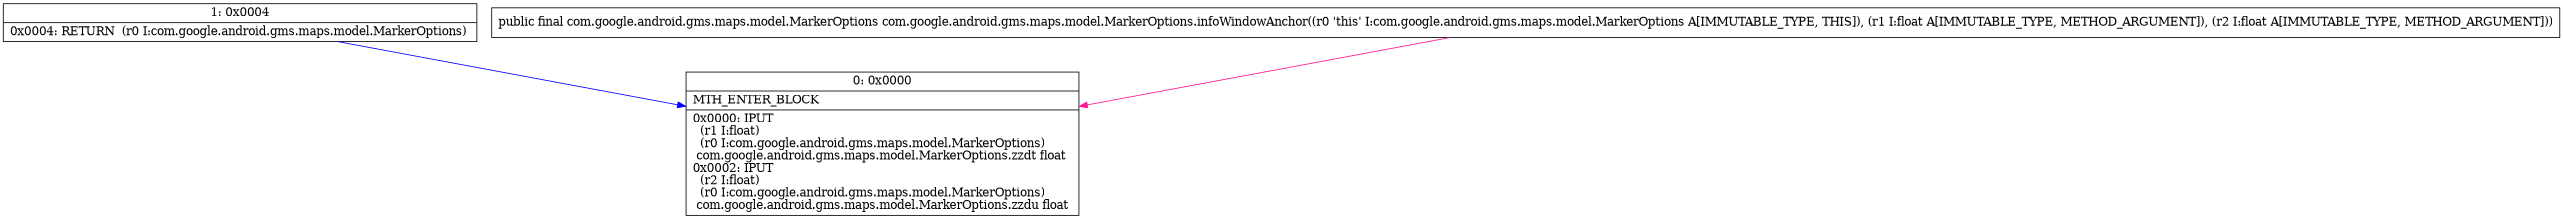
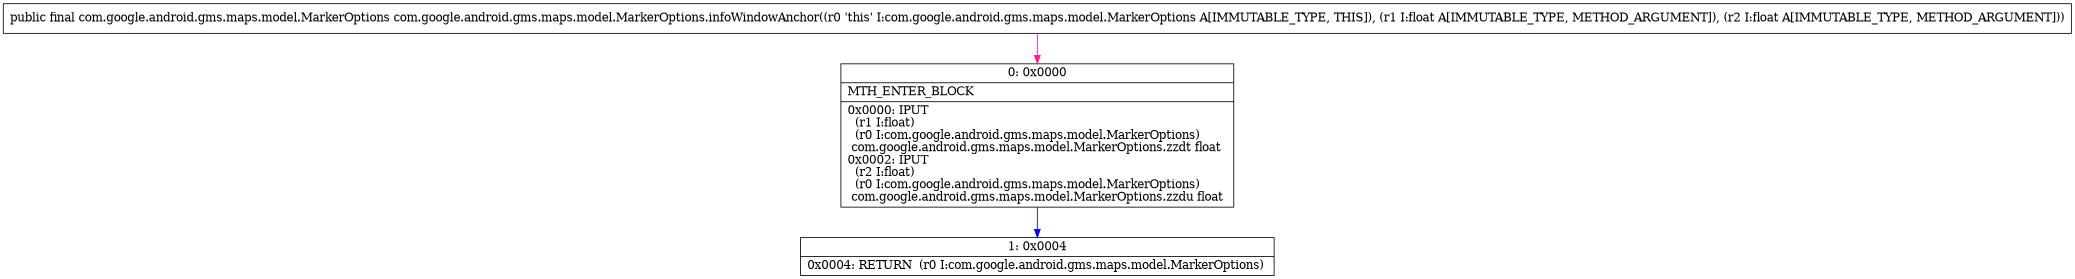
(508, 73) -> (1037, 218)
